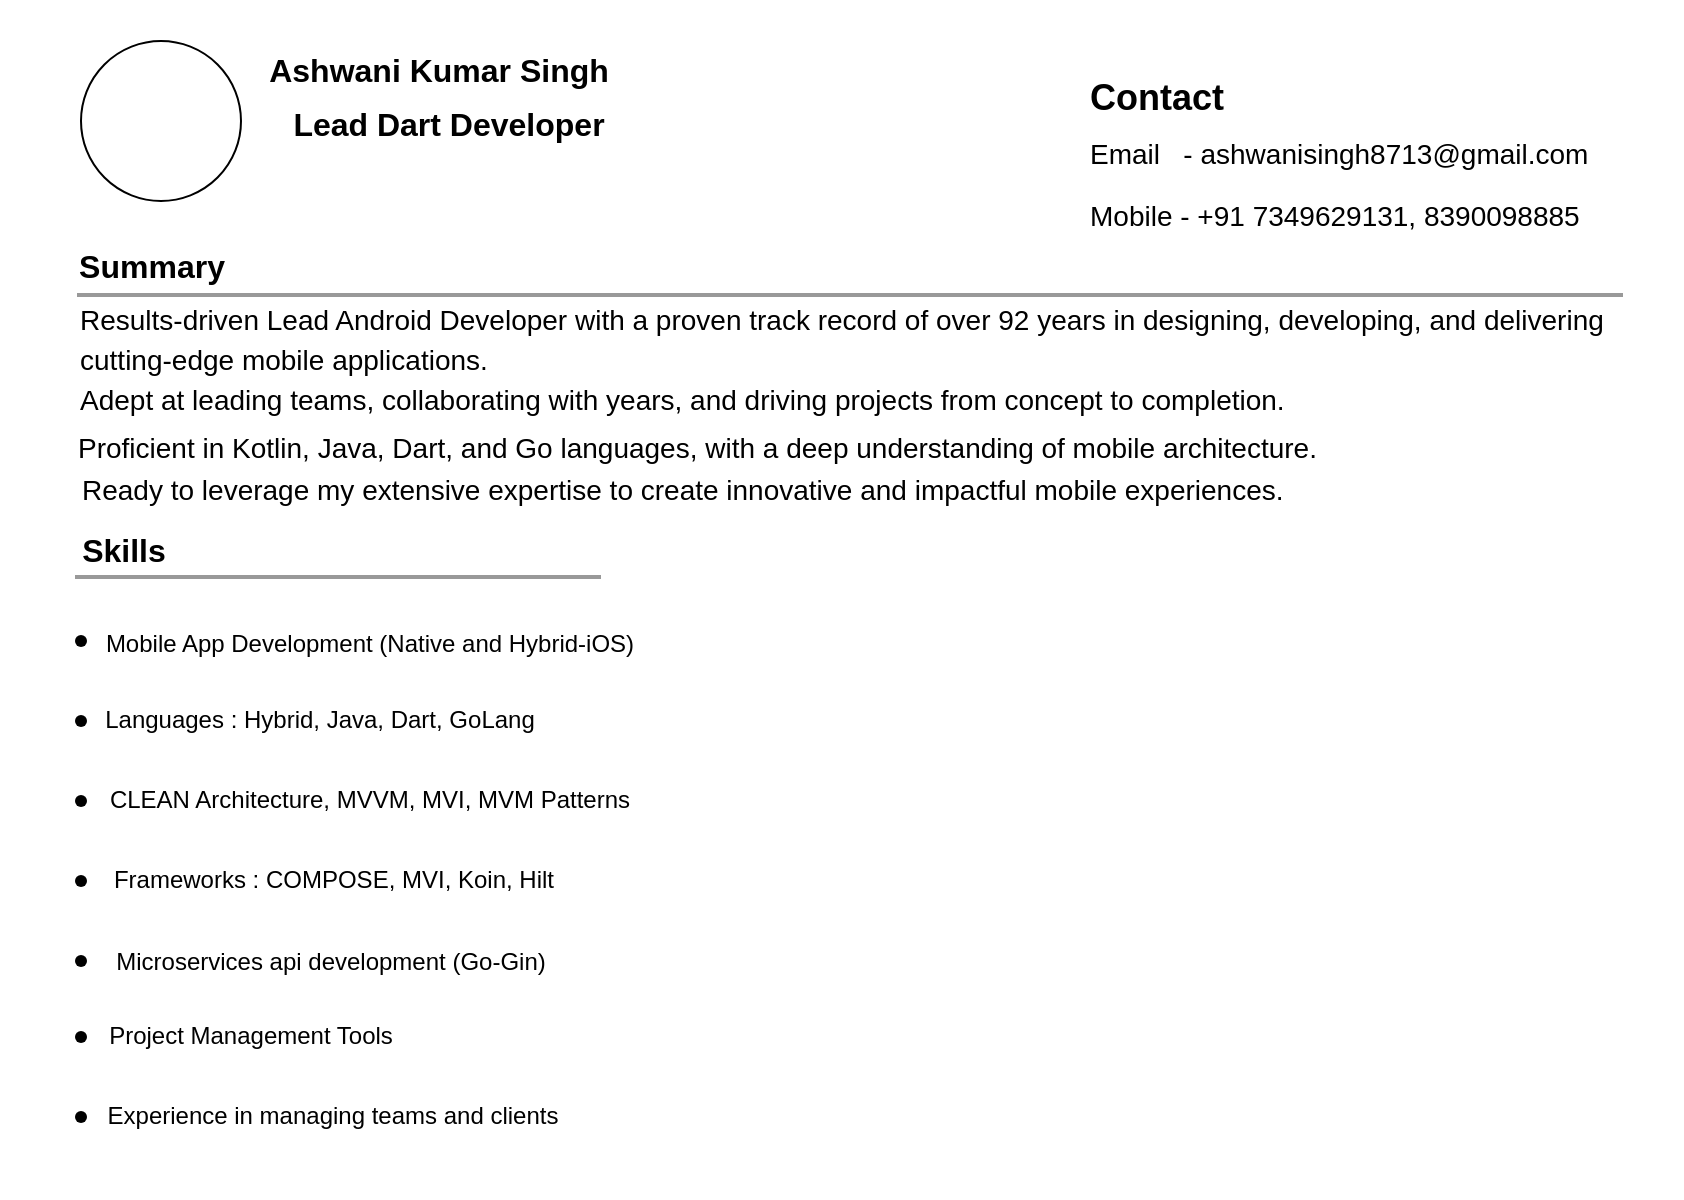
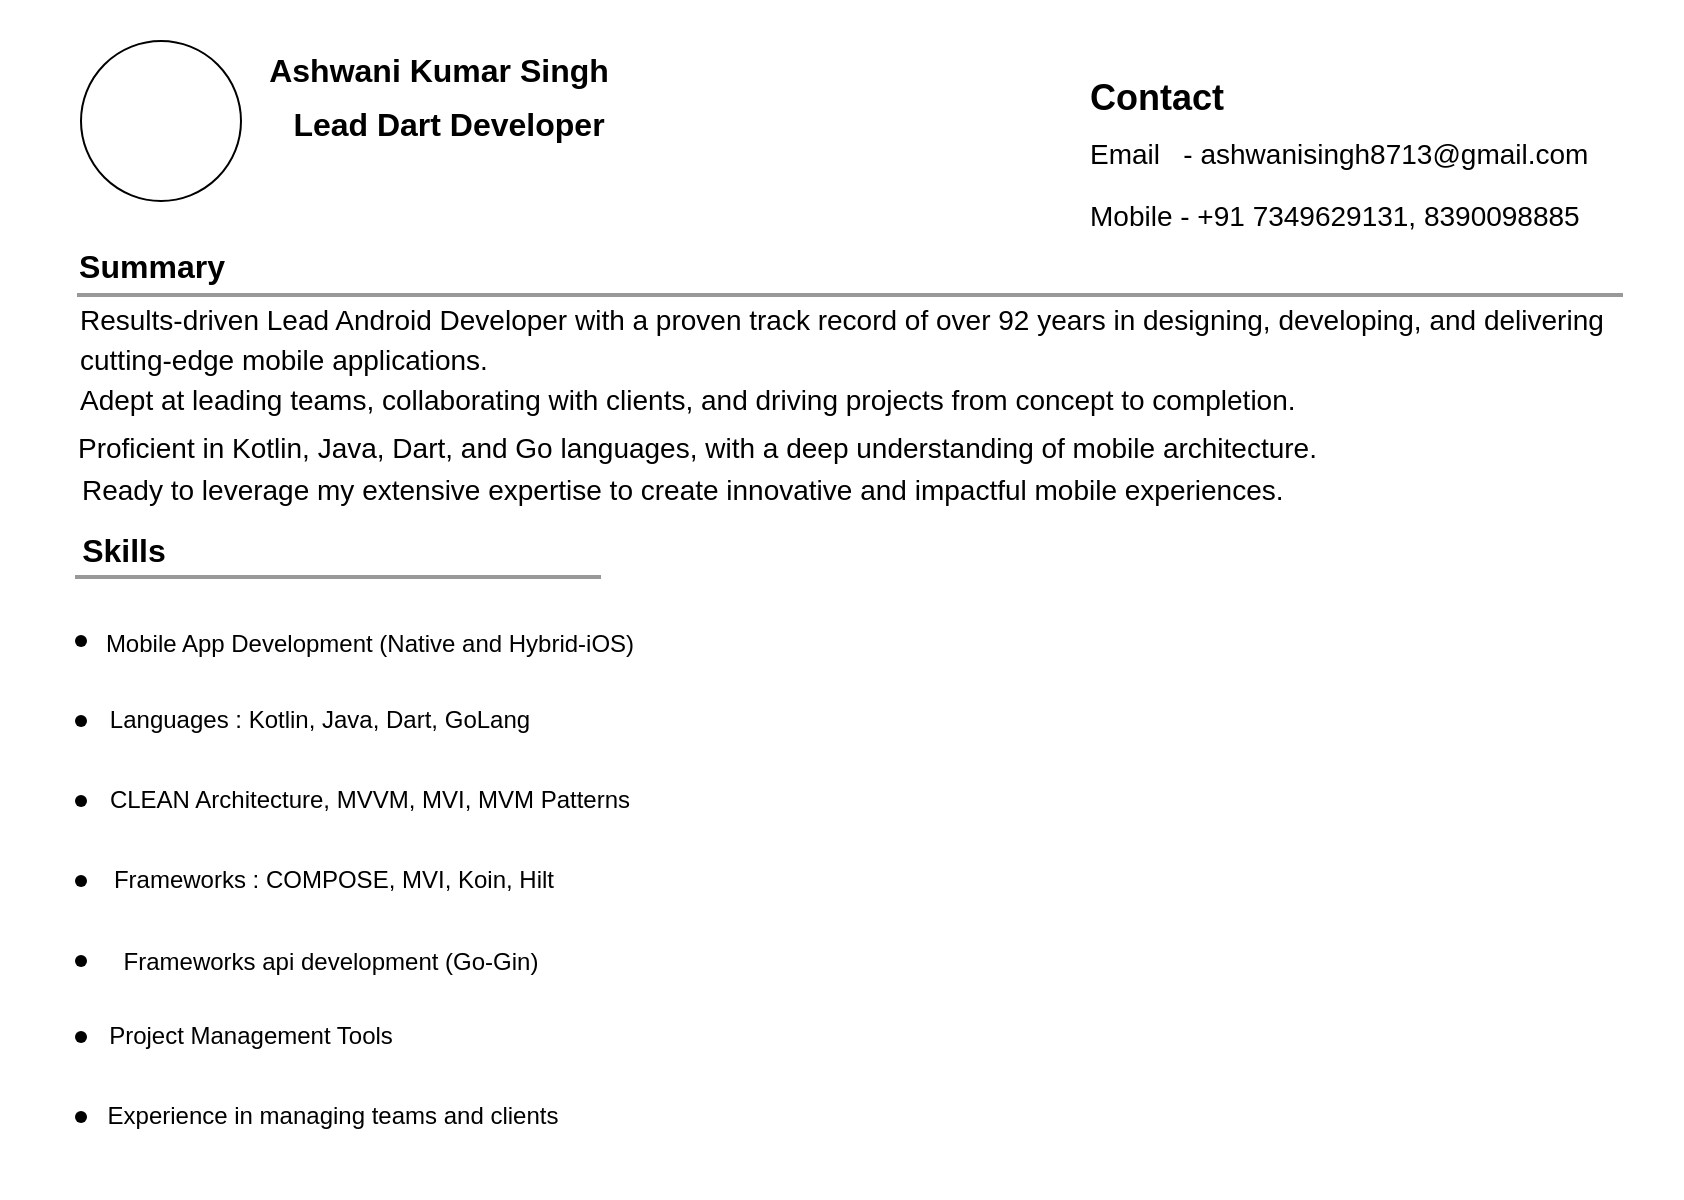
(755, 401) -> (763, 401)
(321, 721) -> (321, 721)
(332, 963) -> (332, 963)
